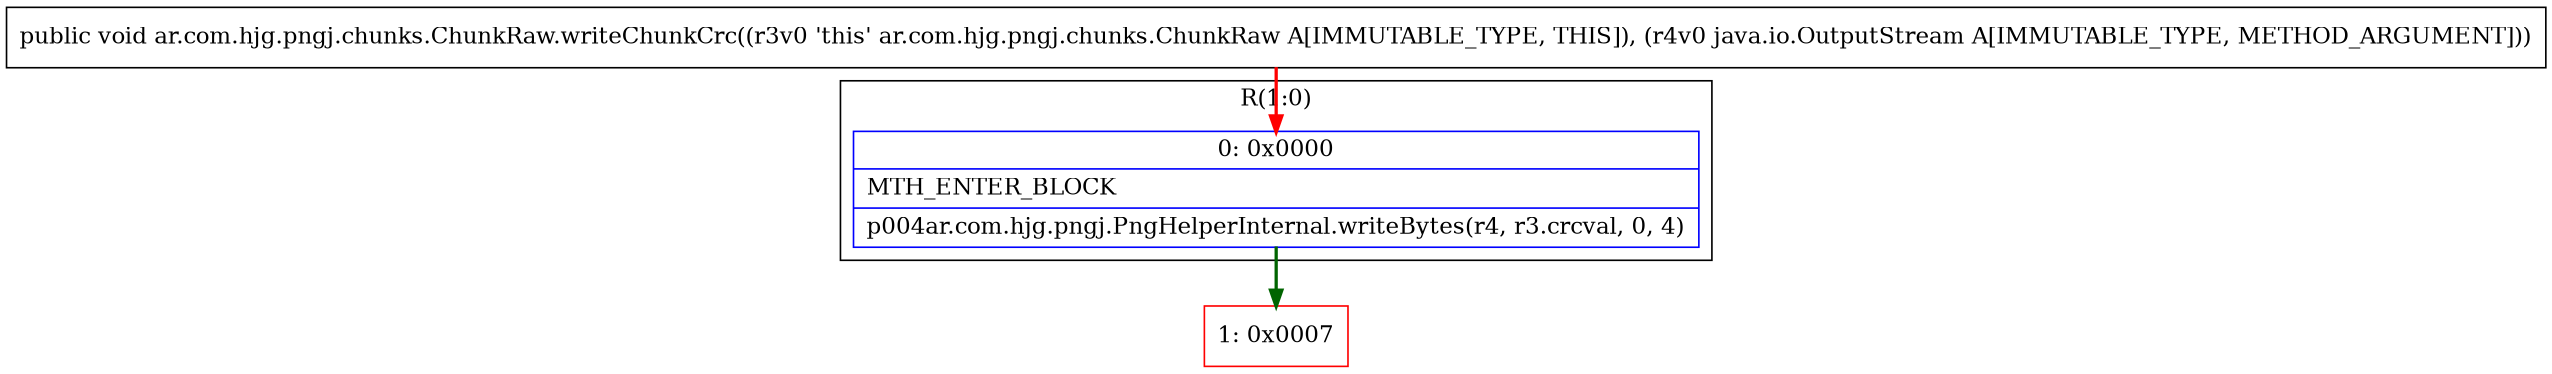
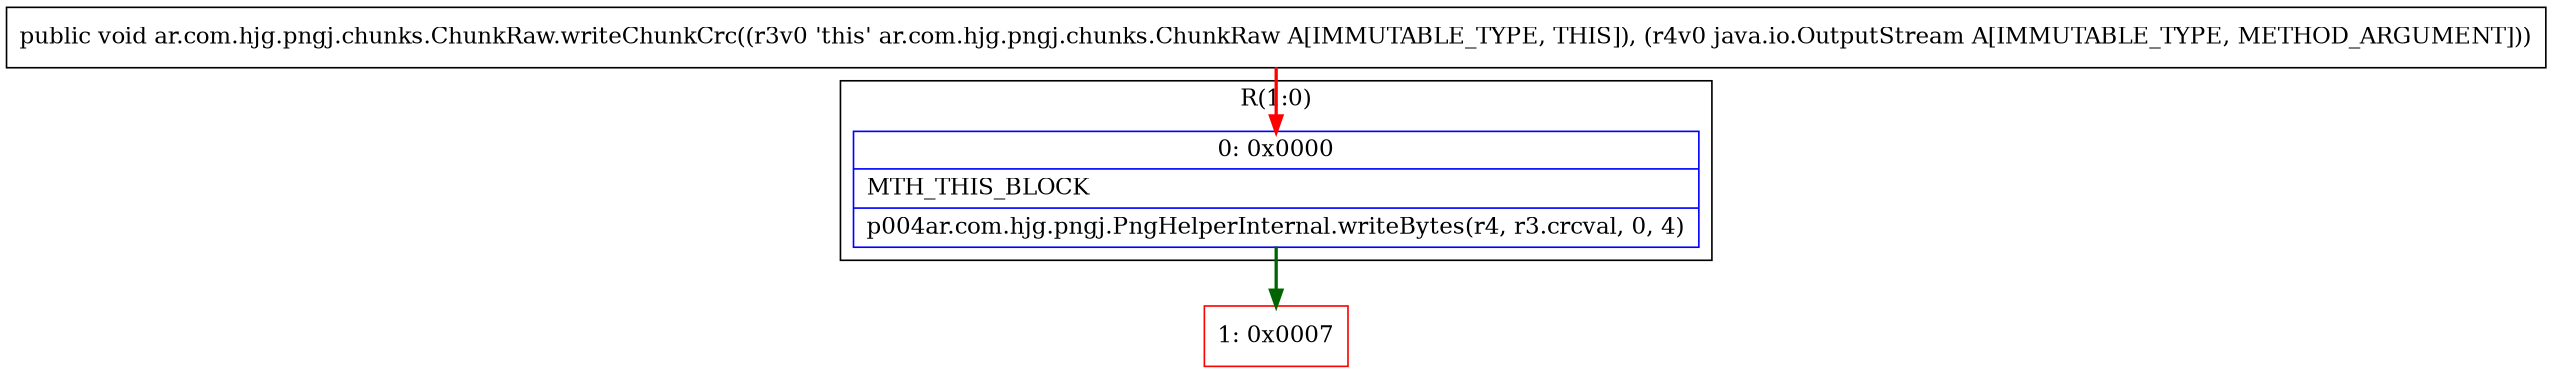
(992, 188) -> (978, 188)
